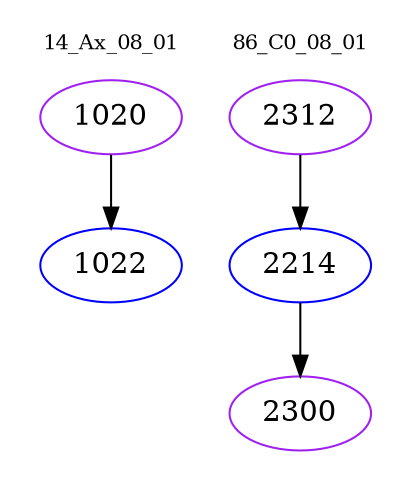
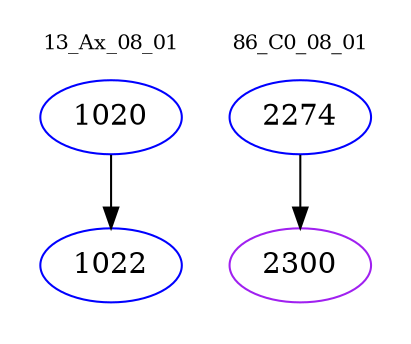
(111, 44) -> (111, 44)
(111, 117) -> (111, 117)
(300, 117) -> none
(300, 265) -> (300, 117)
